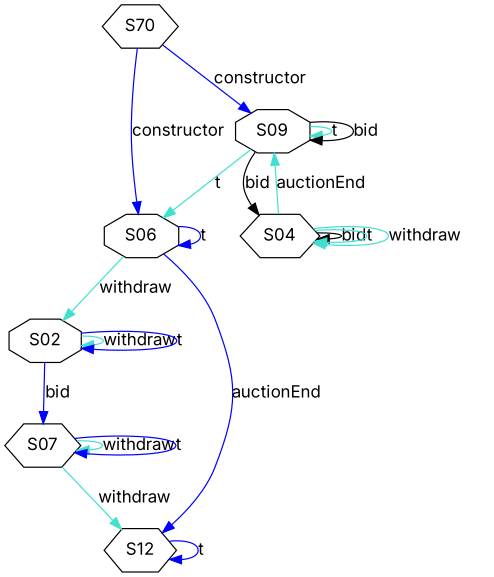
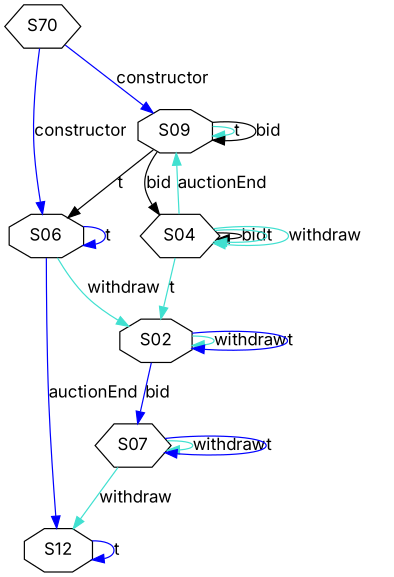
(212, 180) -> (115, 180)
none -> (169, 282)
(140, 550) -> (58, 550)
